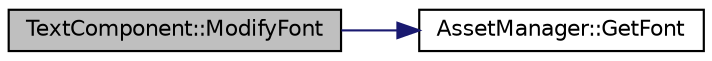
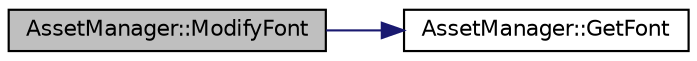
(175, 30) -> (167, 30)
